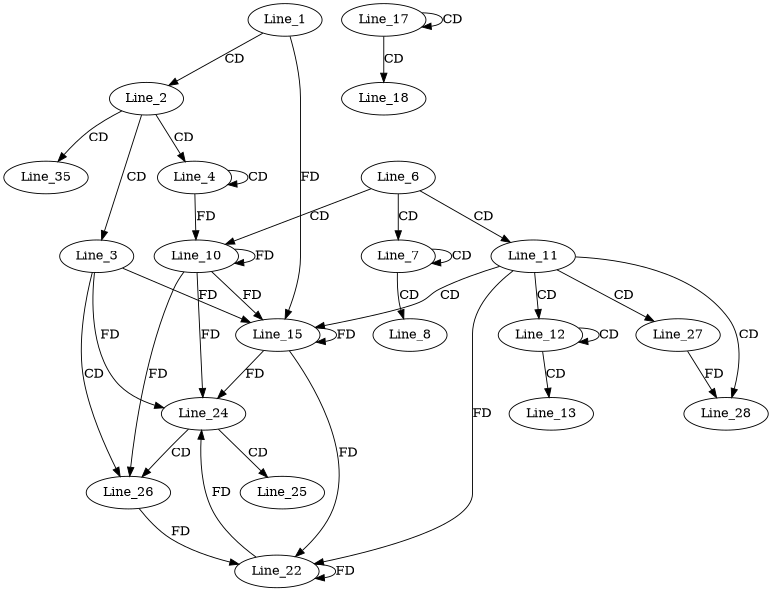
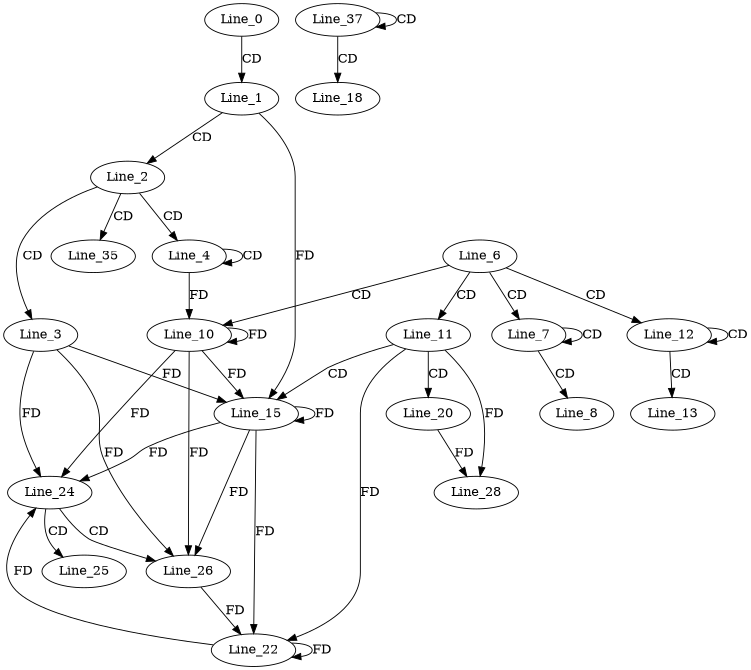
none -> (242, 20)
(384, 20) -> (338, 20)
(536, 291) -> (569, 294)
(678, 335) -> (428, 414)
(749, 335) -> (494, 414)
(94, 374) -> (114, 453)
none -> (224, 488)
